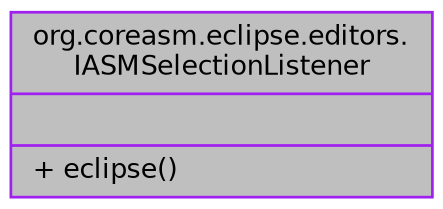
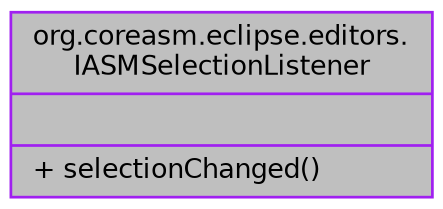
(106, 170) -> (177, 170)
